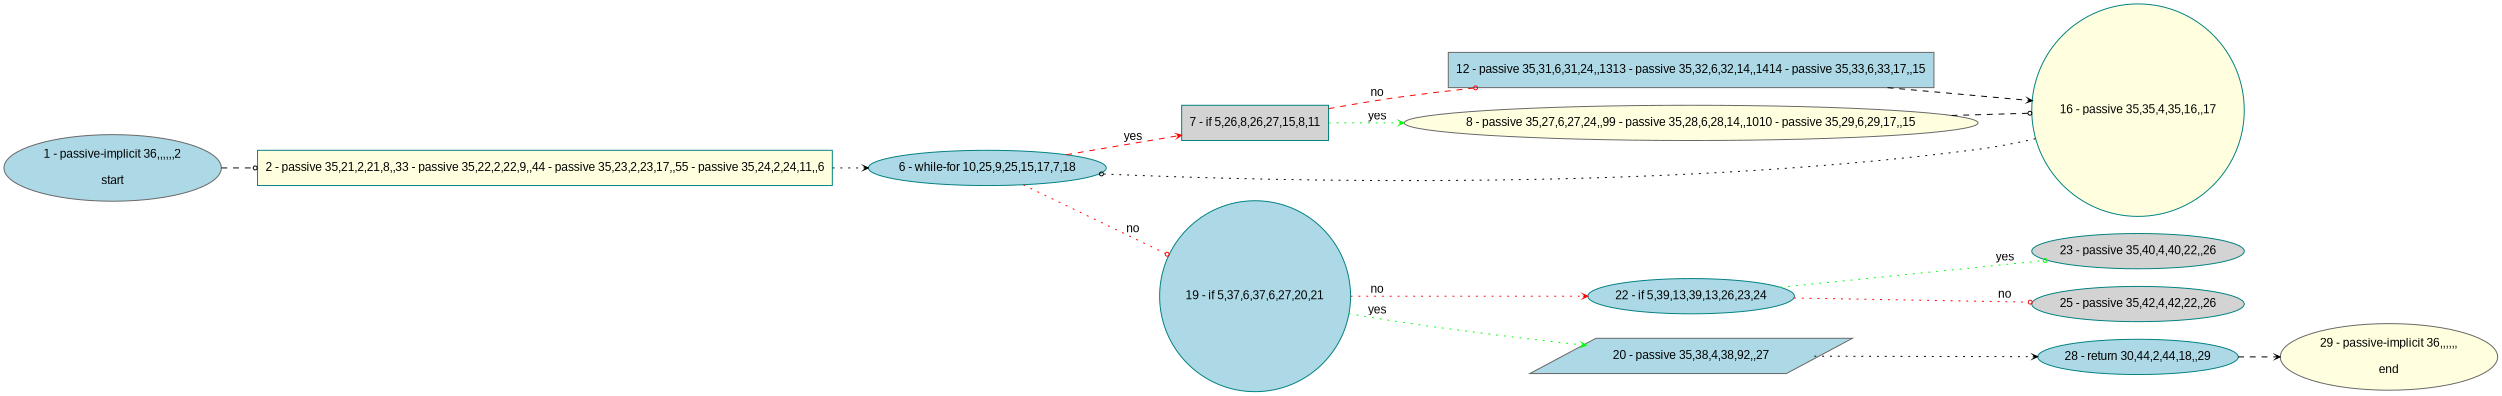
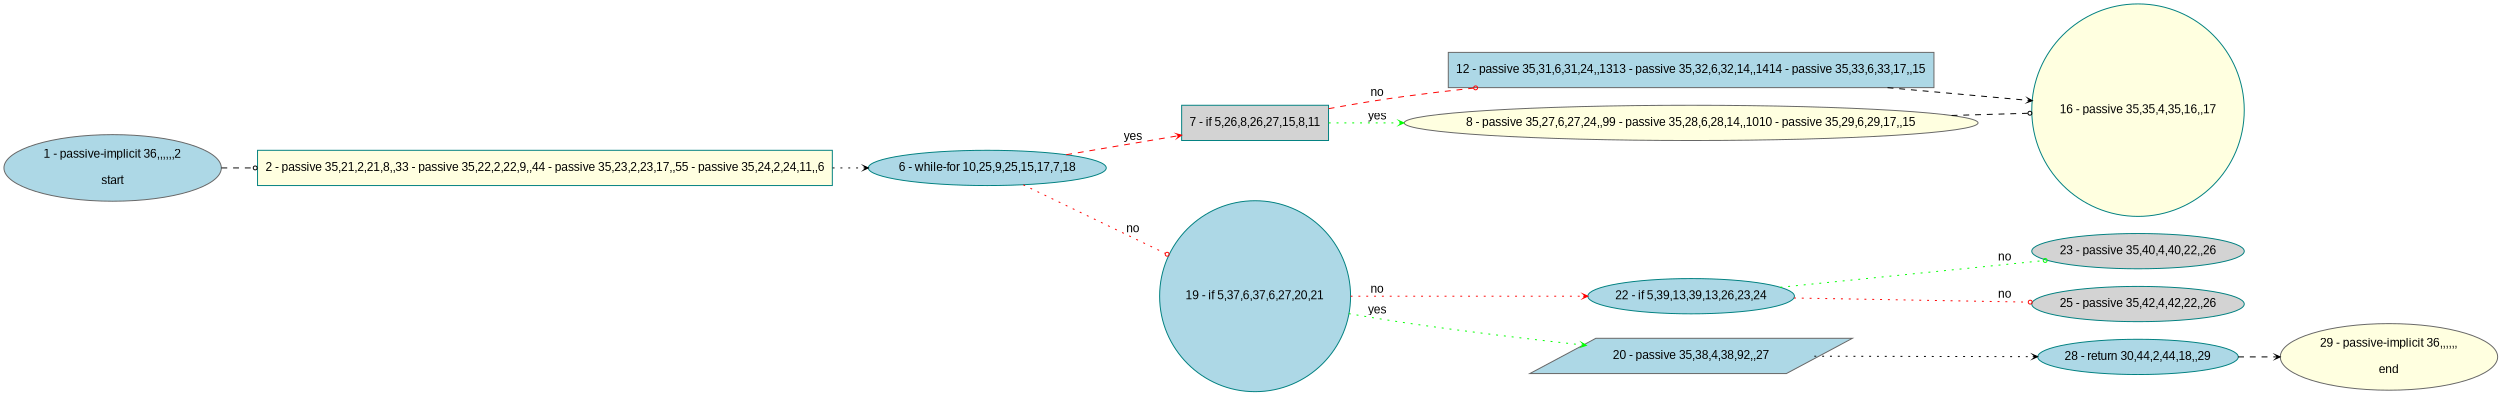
(1571, 178) -> none
(2005, 258) -> (2005, 258)
